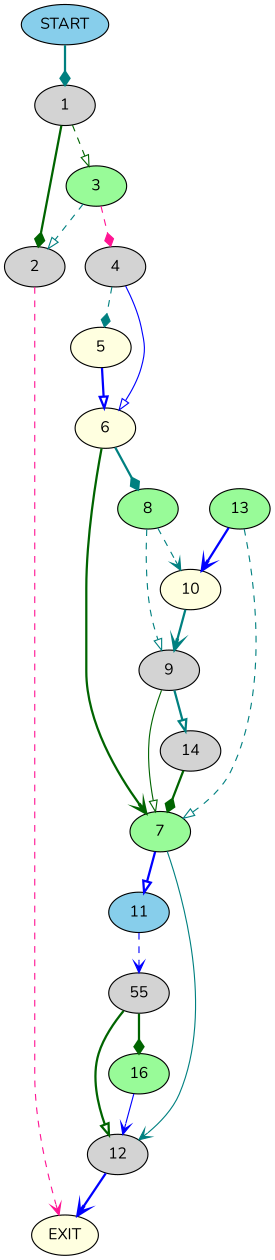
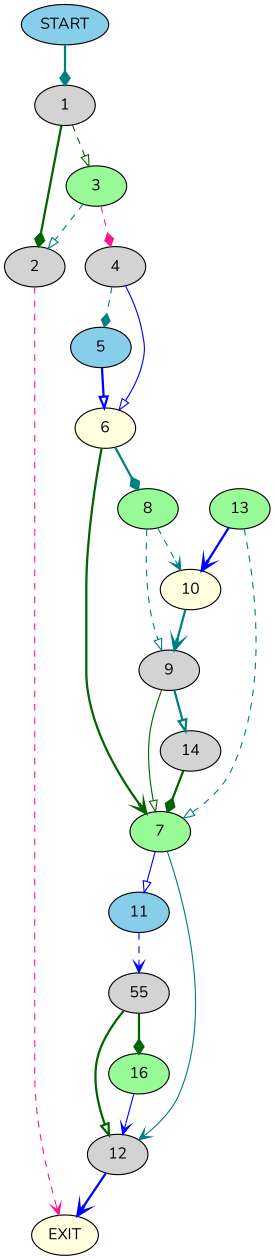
(101, 347) -> (101, 347)
(151, 867) -> (151, 867)
